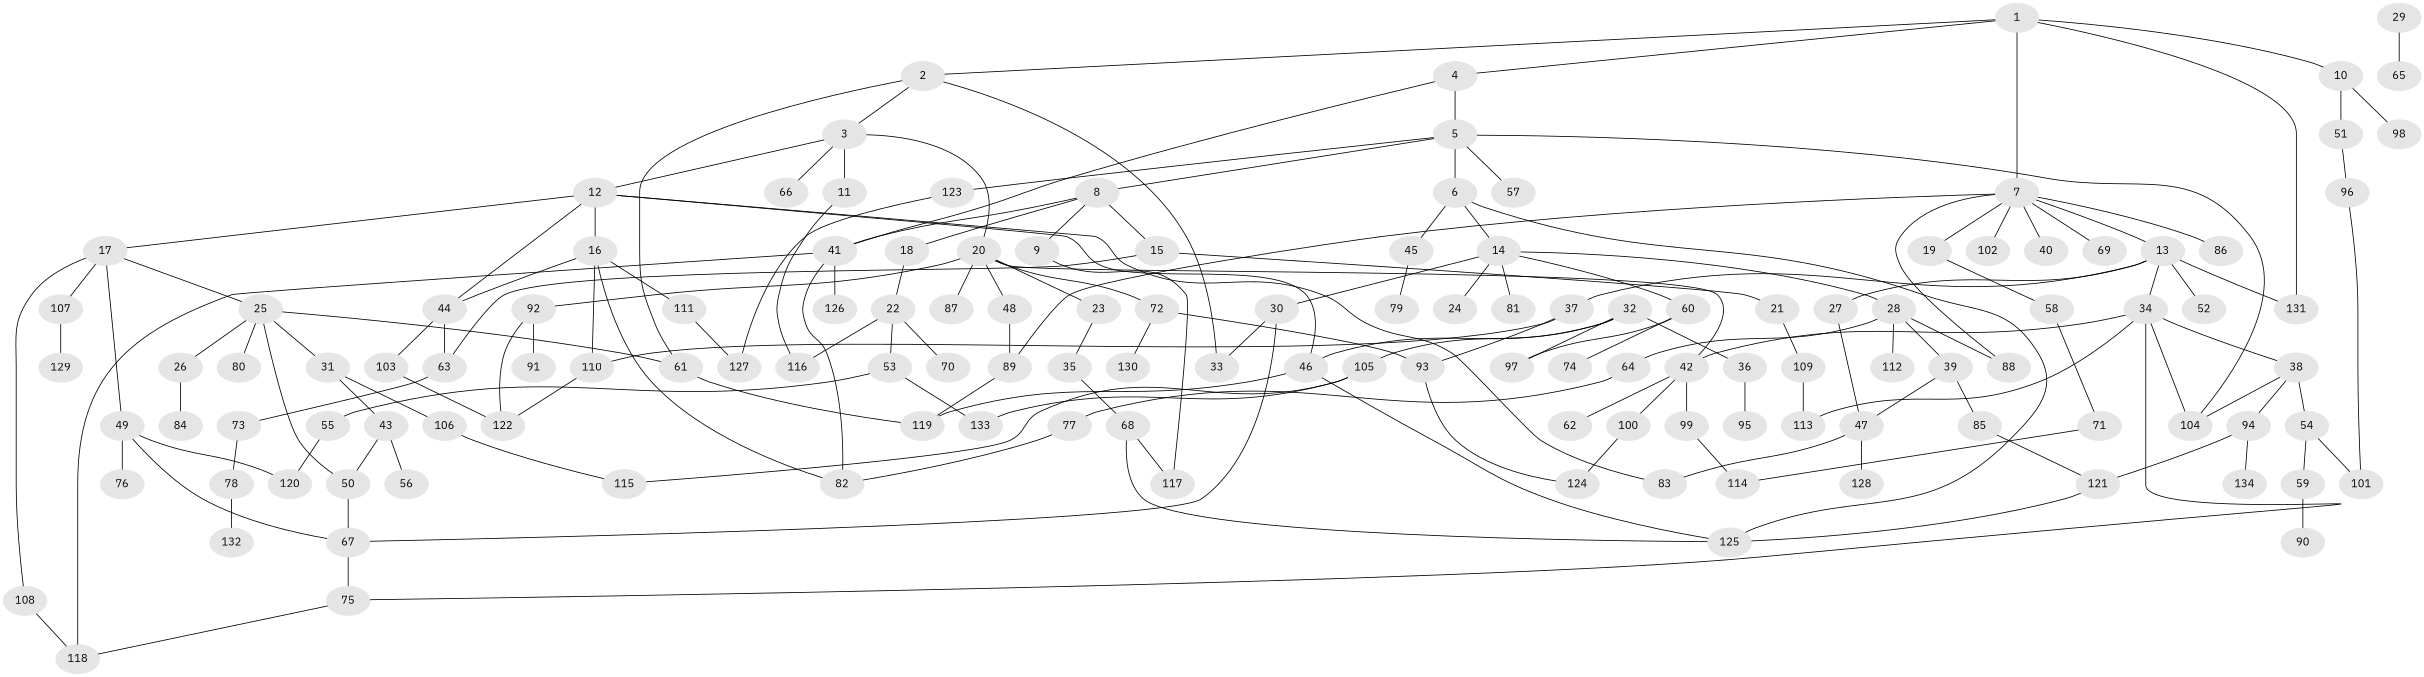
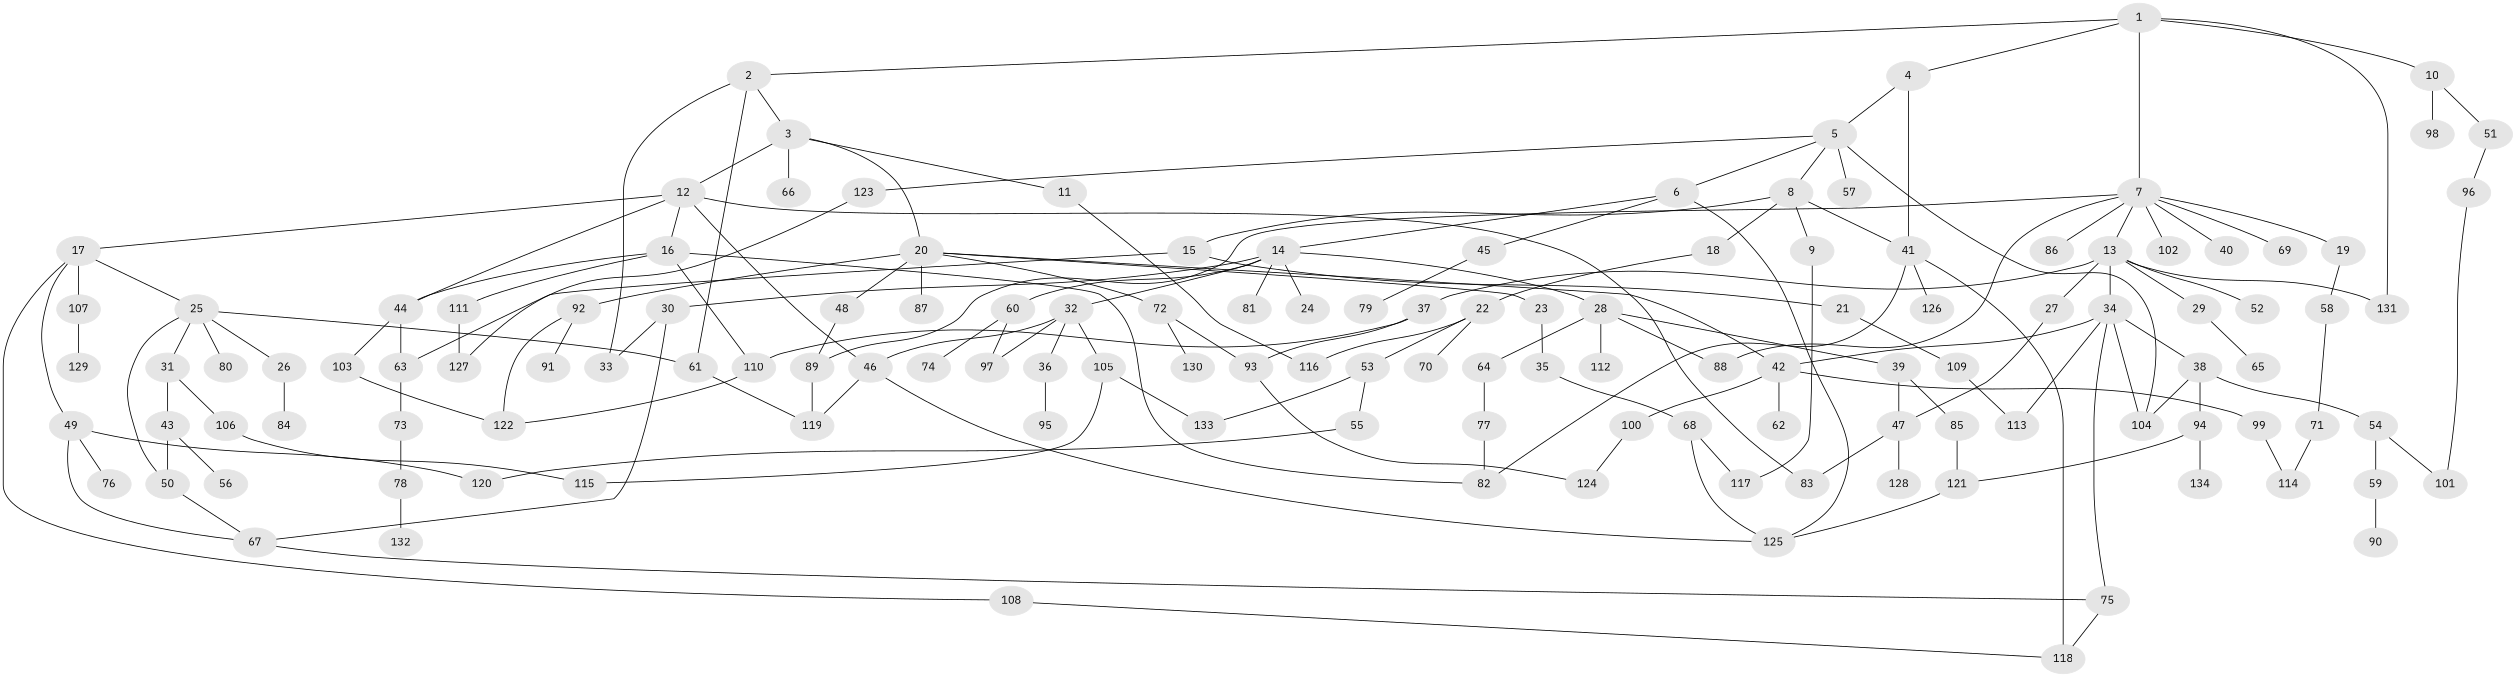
none -> (2155, 280)
none -> (1160, 287)
